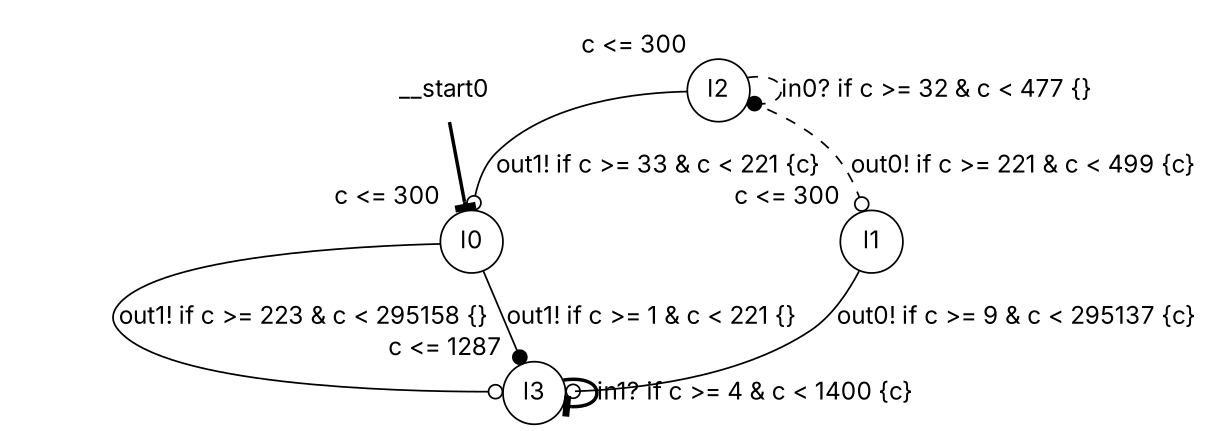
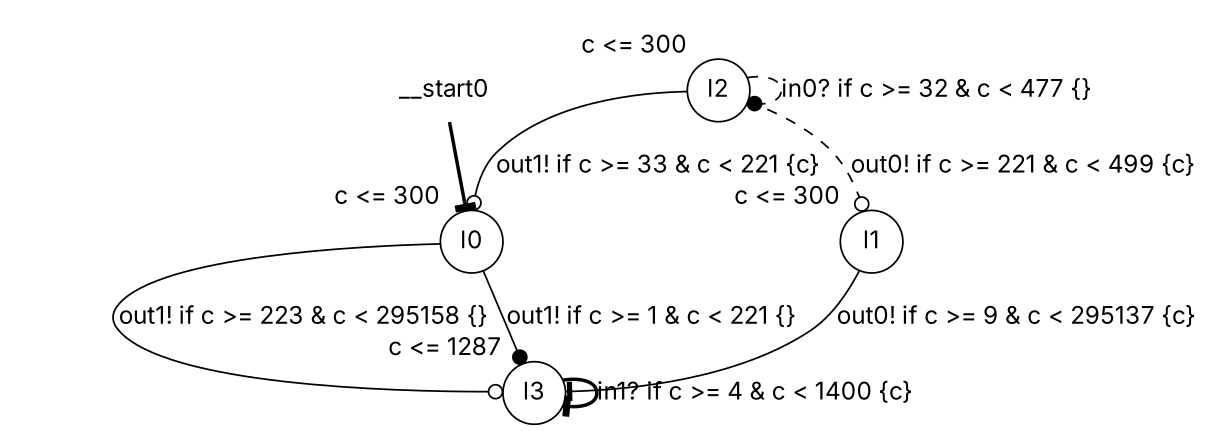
(734, 366) -> (734, 366)
